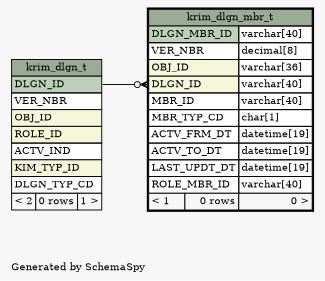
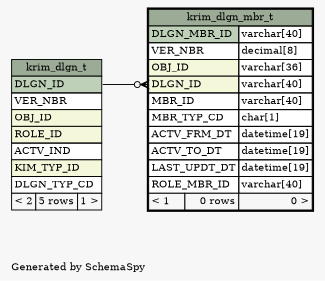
(57, 201) -> (57, 201)
